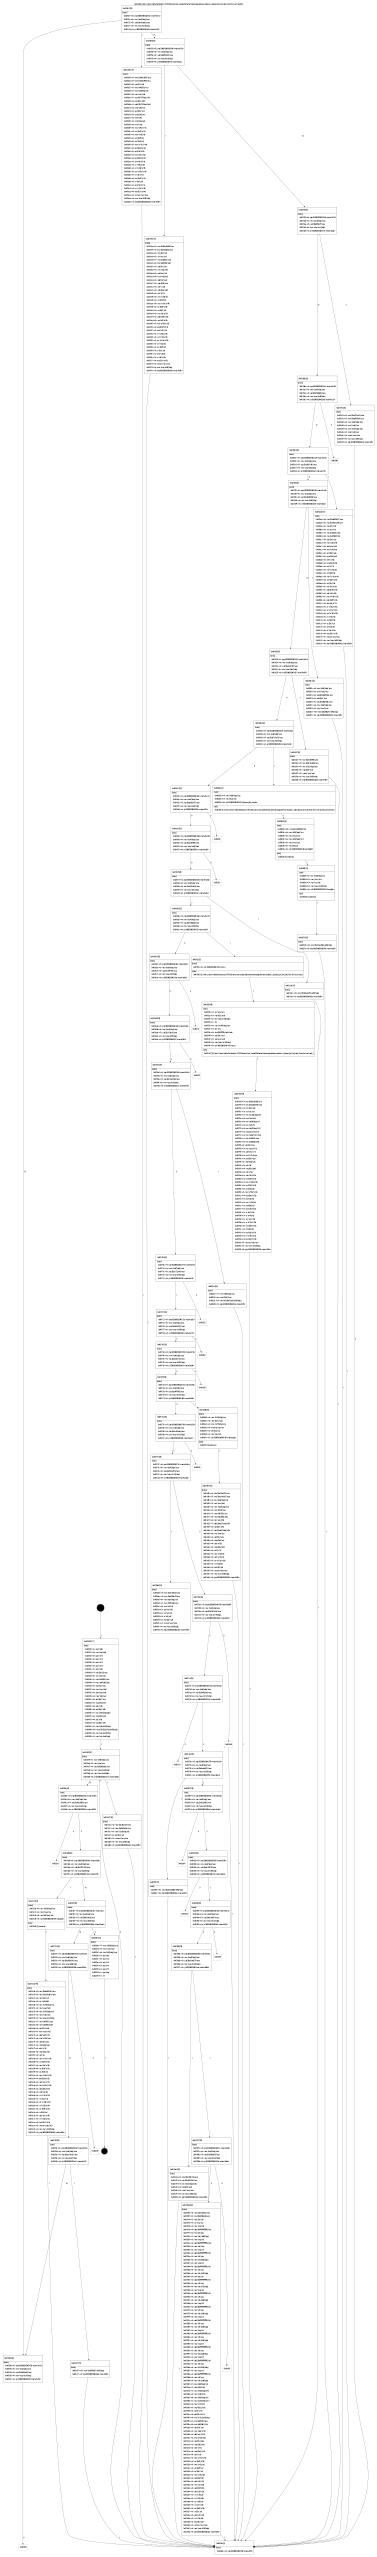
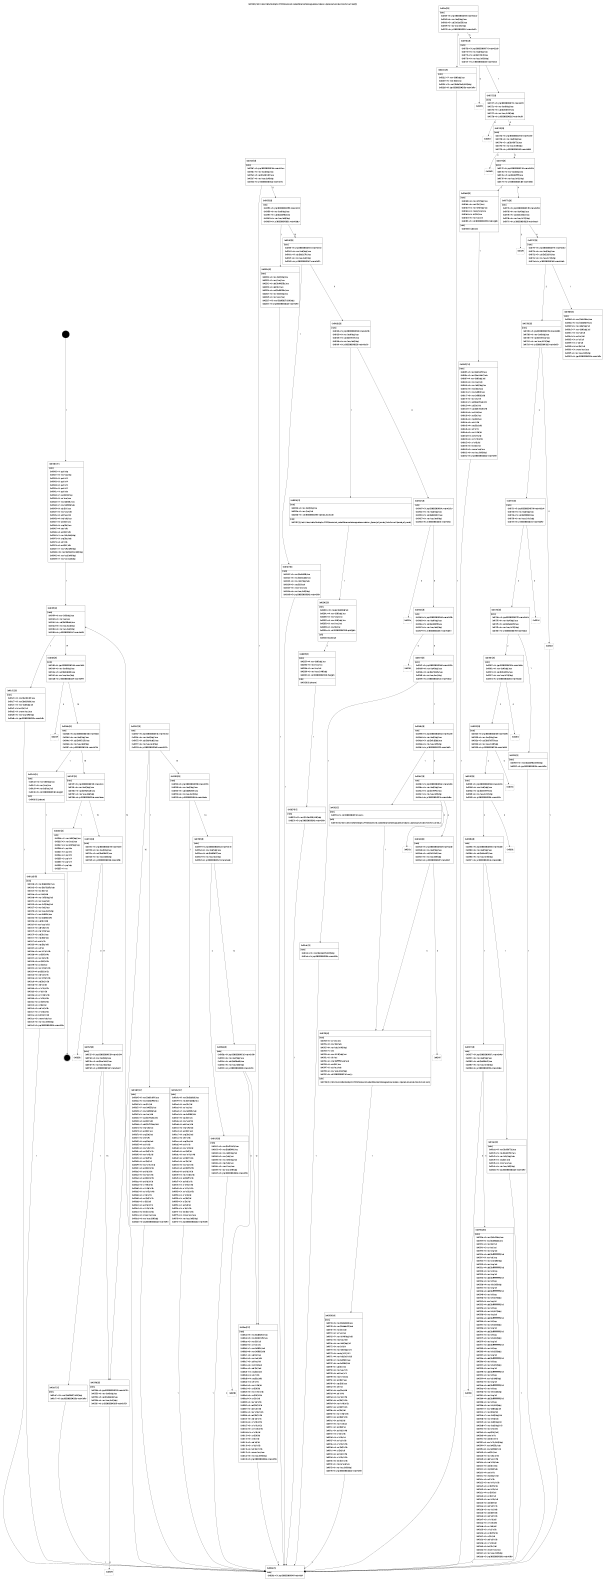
(313, 425) -> (255, 1197)
(170, 1052) -> (407, 946)
